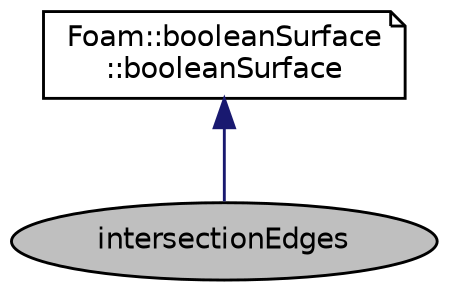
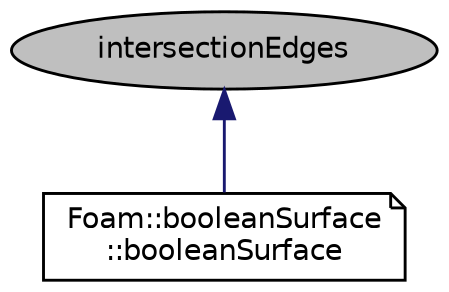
(224, 165) -> (224, 156)
